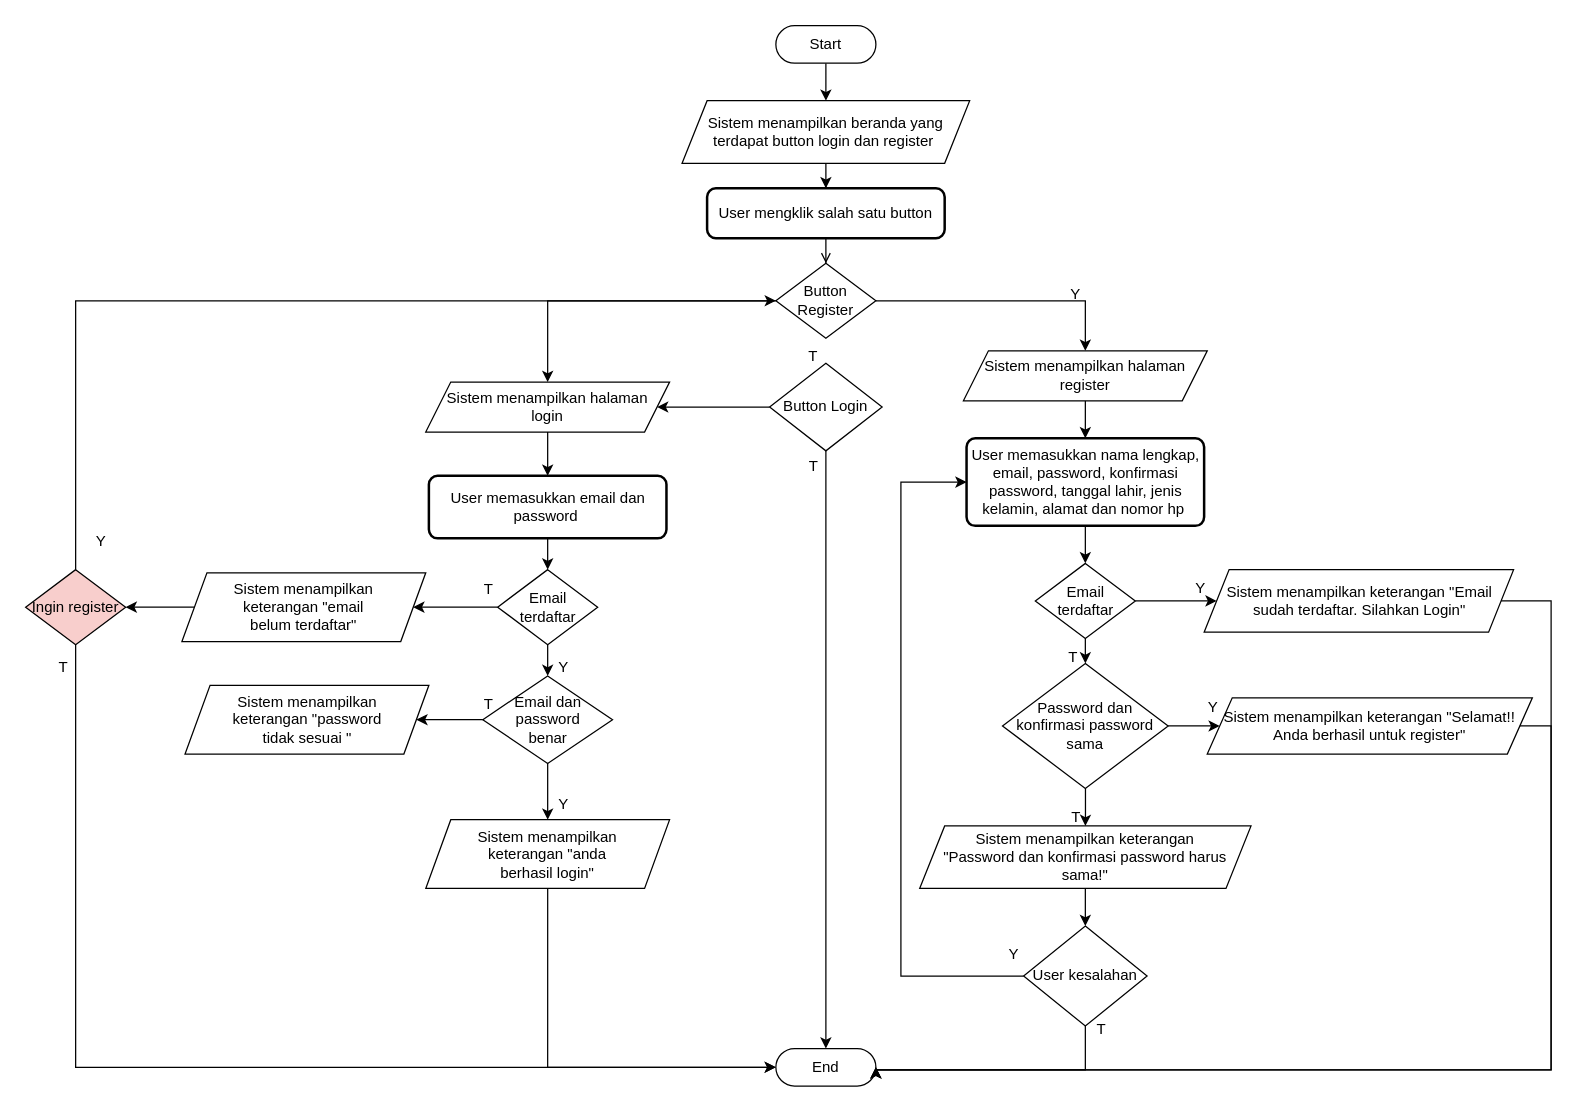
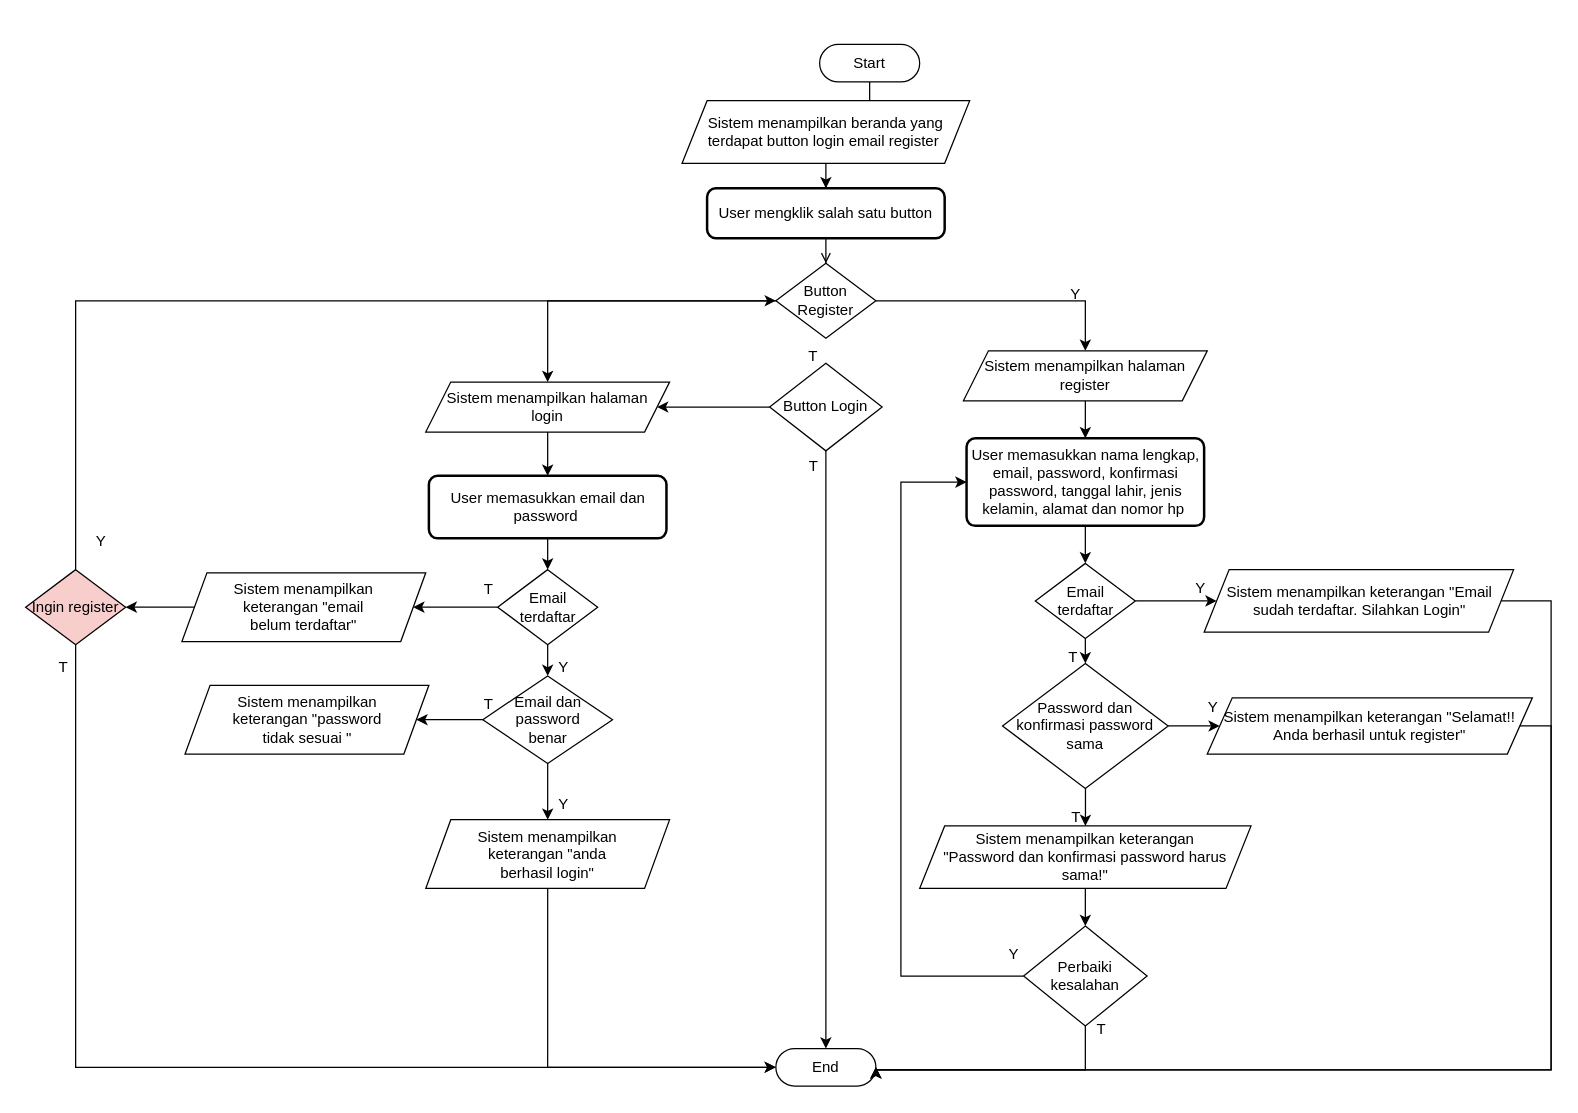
(826, 44) -> (869, 63)
(826, 132) -> (826, 132)
(1085, 976) -> (1085, 976)
